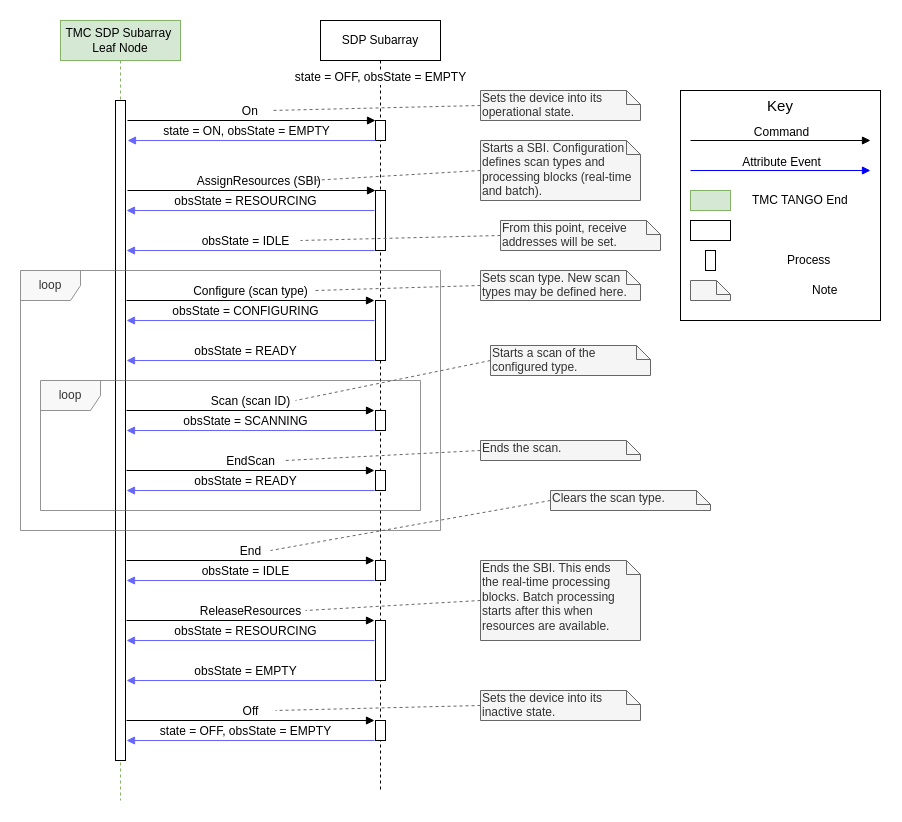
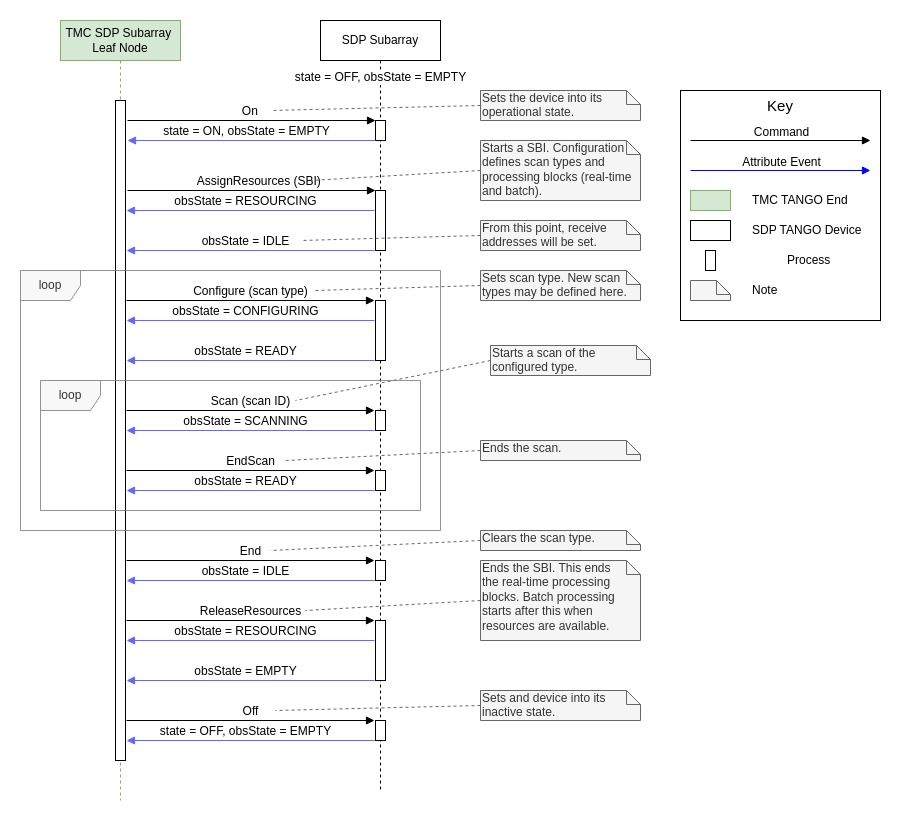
none -> (816, 231)
(581, 236) -> (561, 236)
(831, 291) -> (771, 291)
(631, 501) -> (561, 541)
(562, 706) -> (562, 706)
